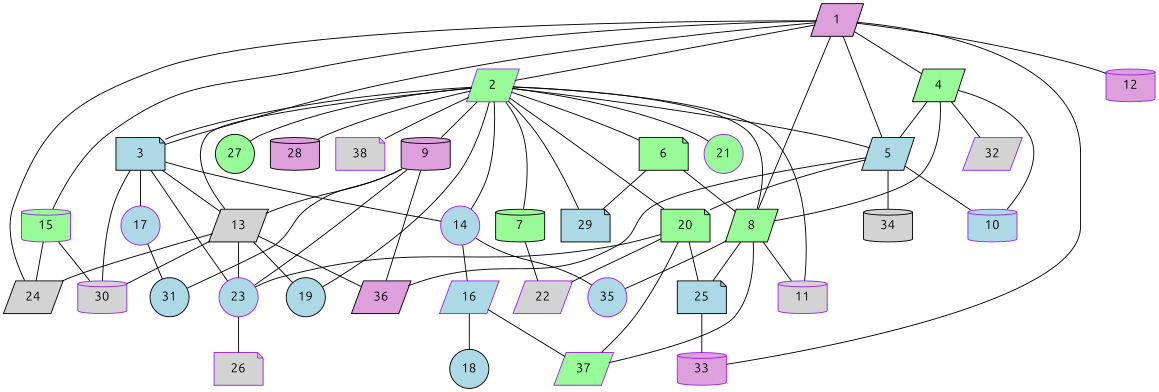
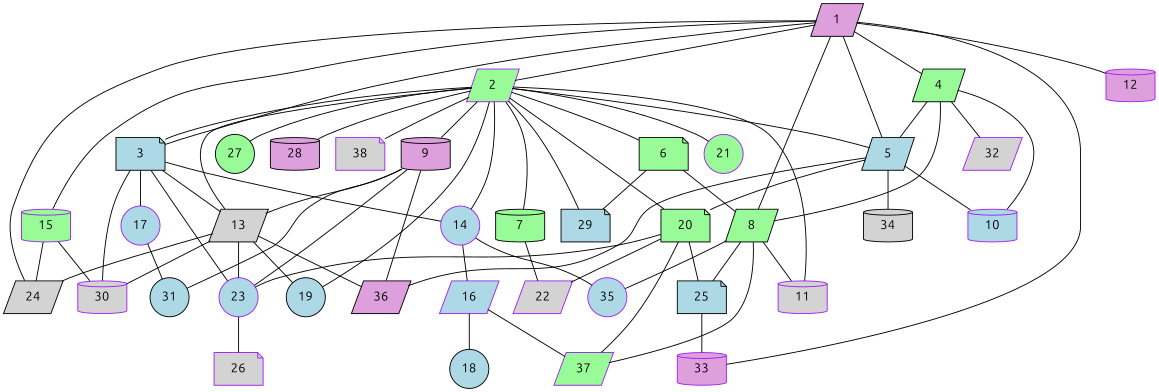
(742, 128) -> none
